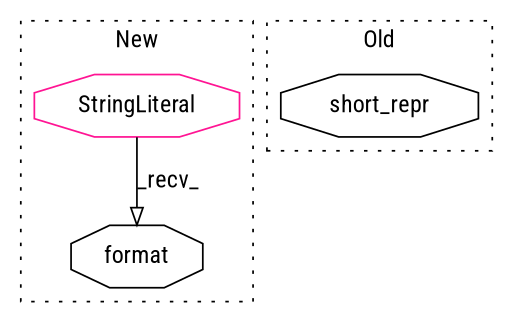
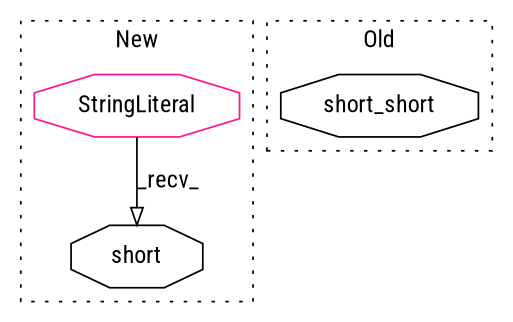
(380, 106) -> (380, 106)
(137, 257) -> (137, 257)
